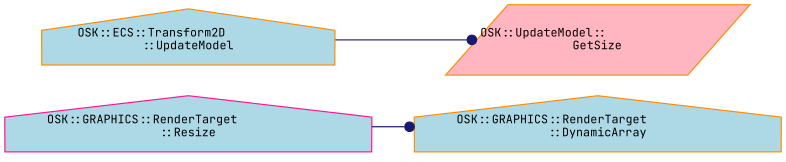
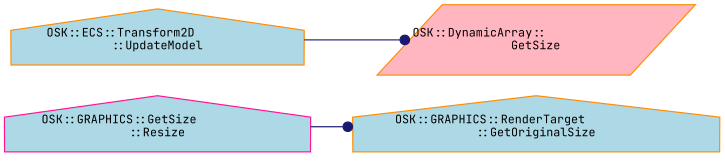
(598, 40) -> (536, 40)
(188, 127) -> (158, 127)
(598, 127) -> (536, 127)
